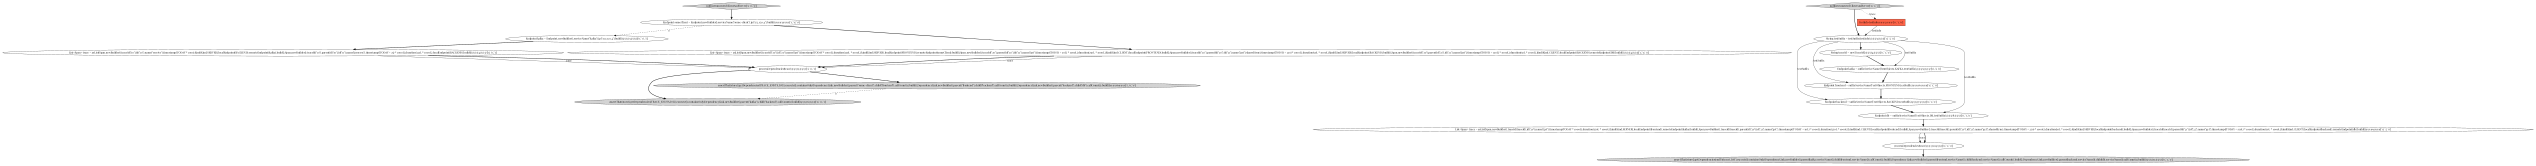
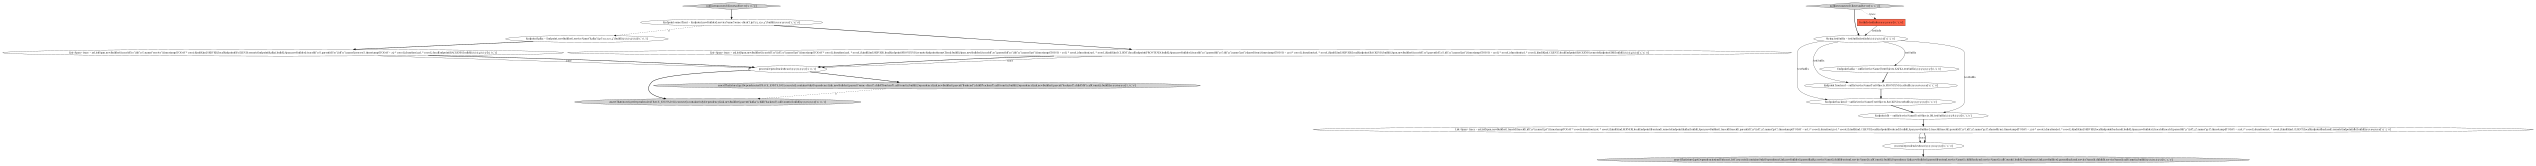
(1861, 53) -> none
